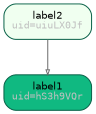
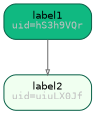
(48, 55) -> (48, 55)
